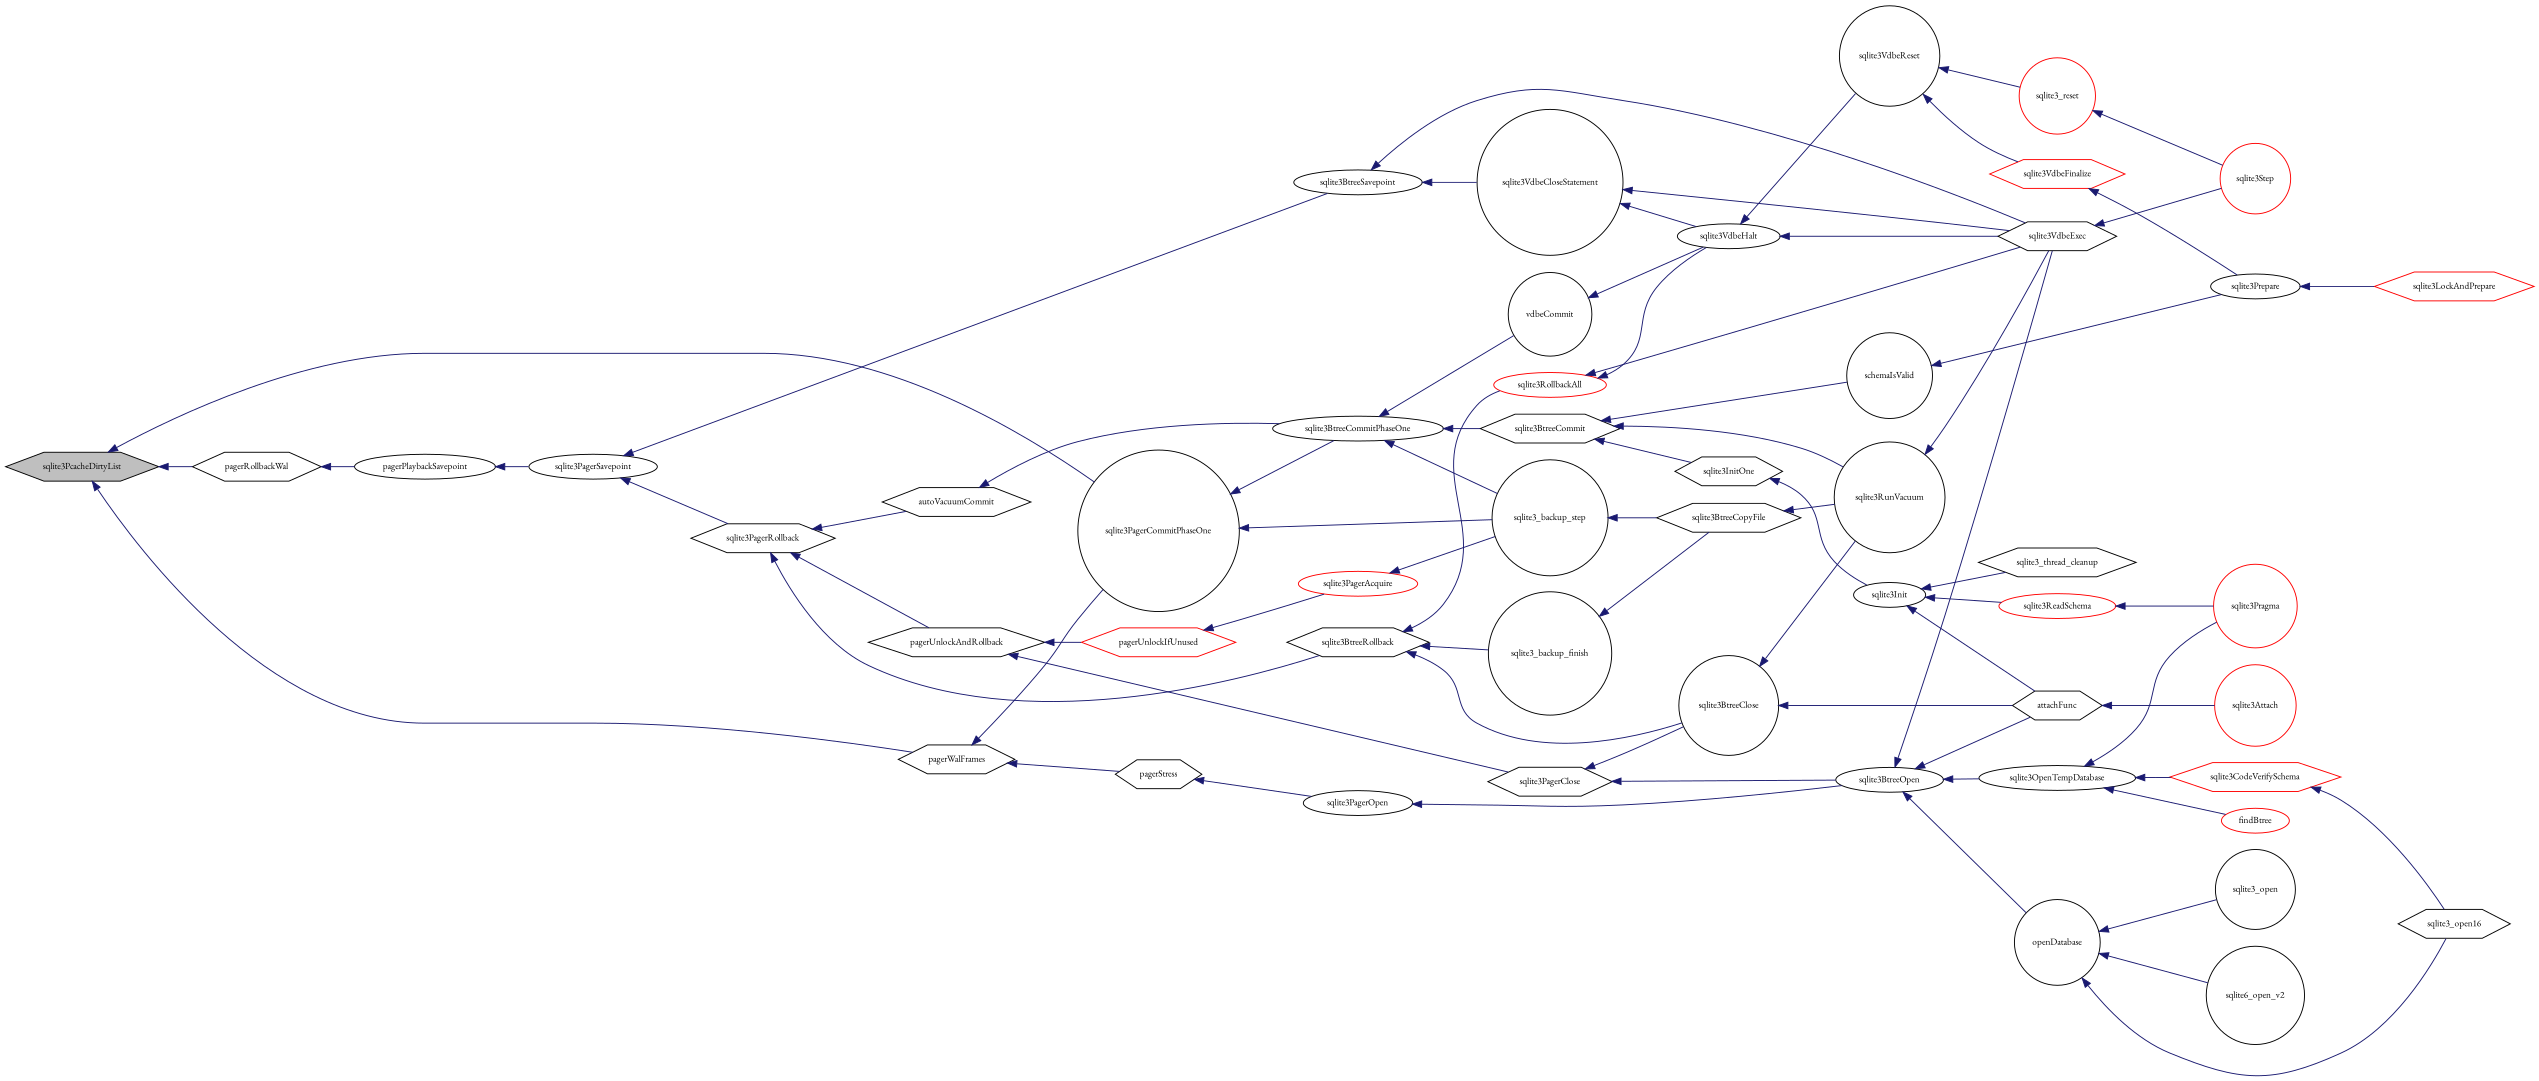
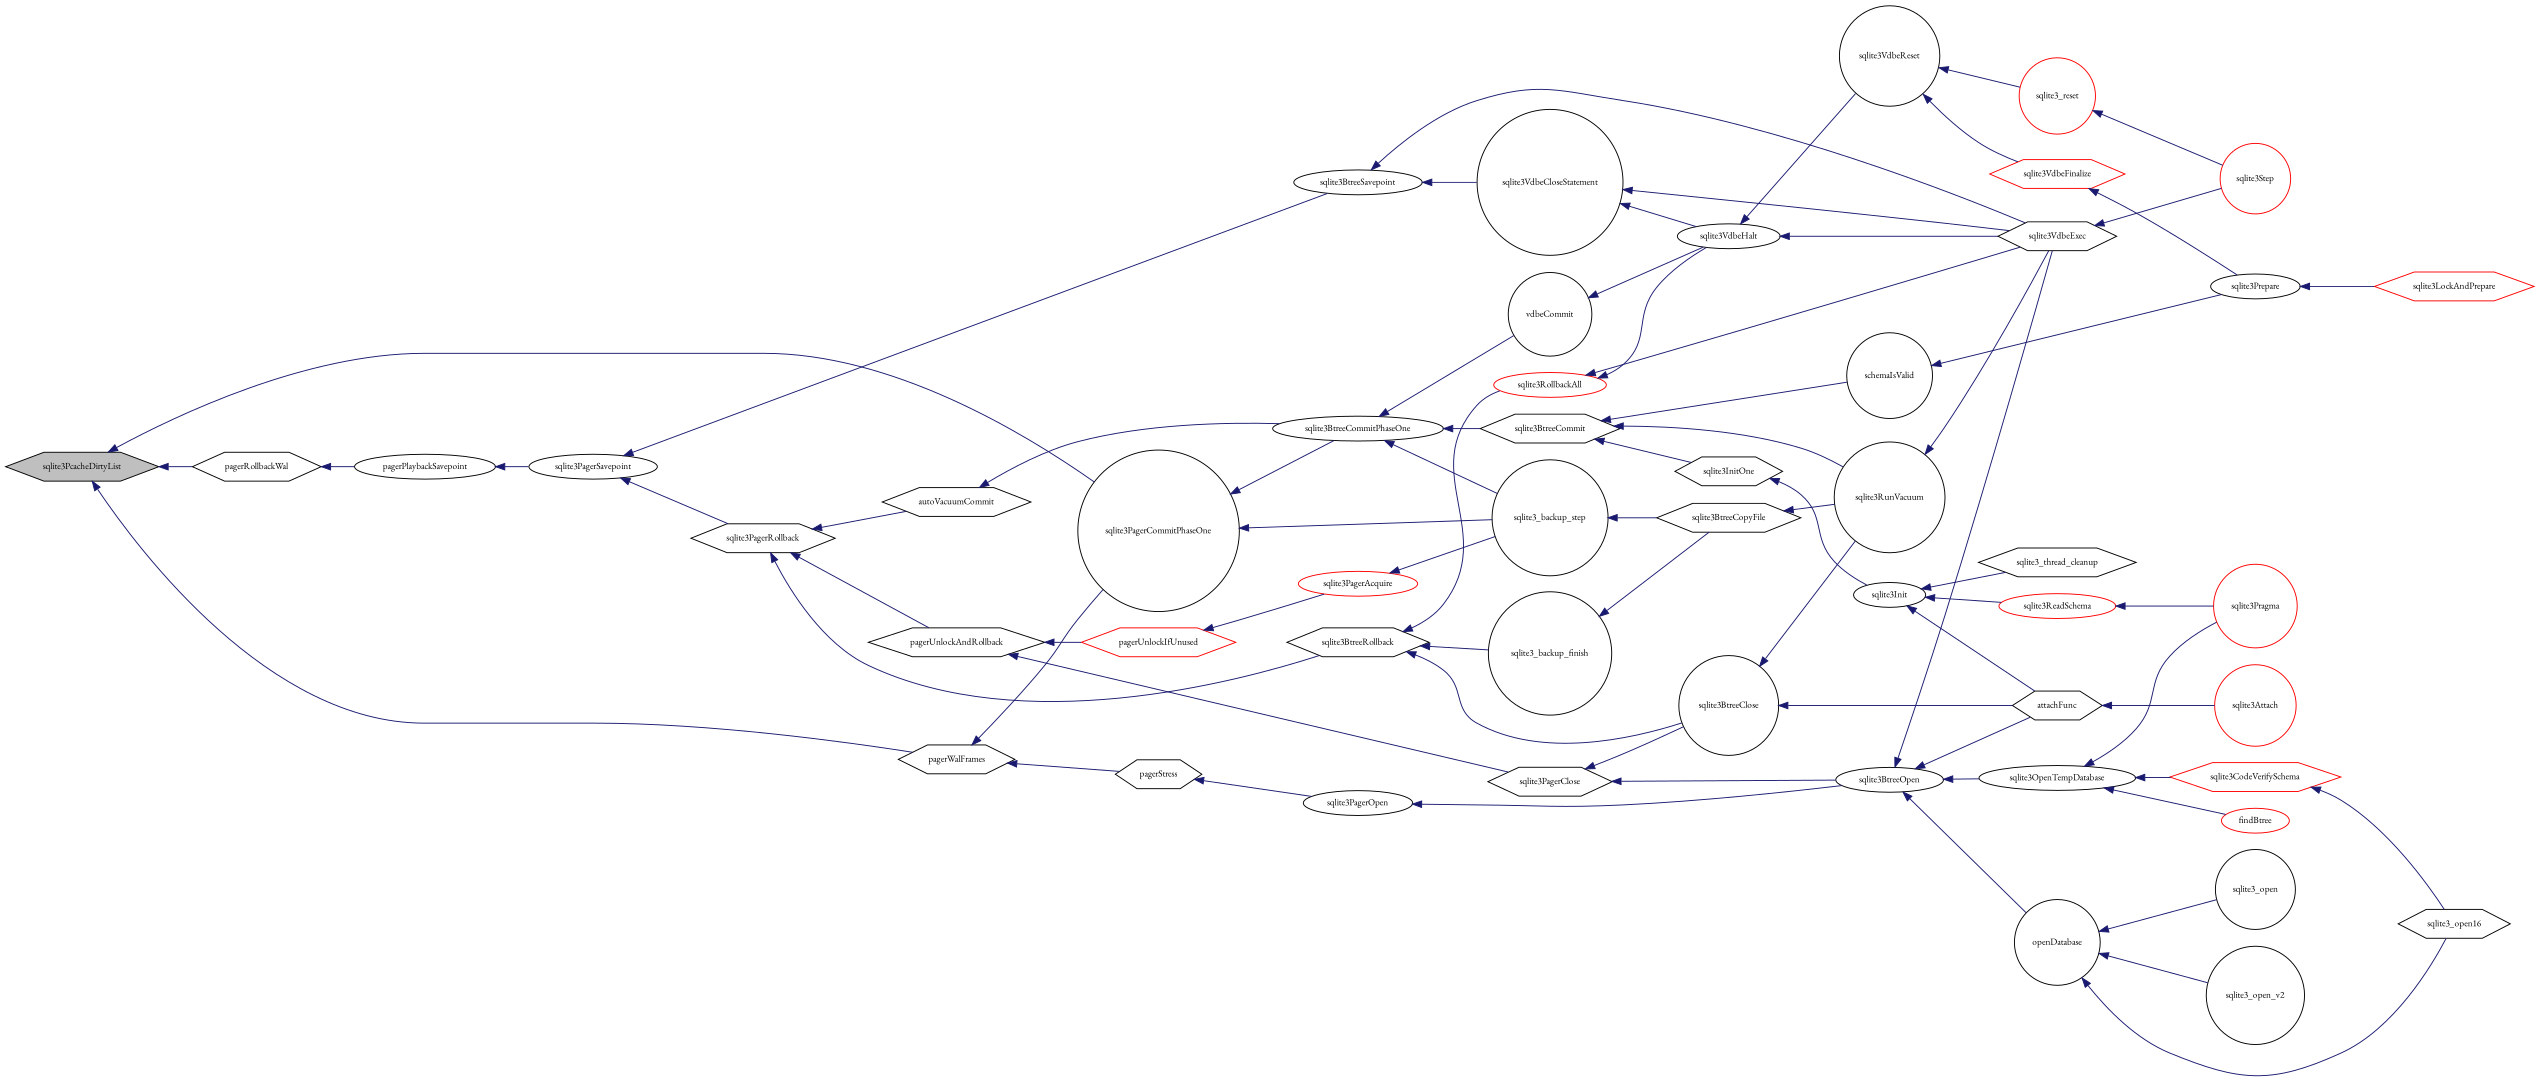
(2255, 995) -> (2255, 995)
